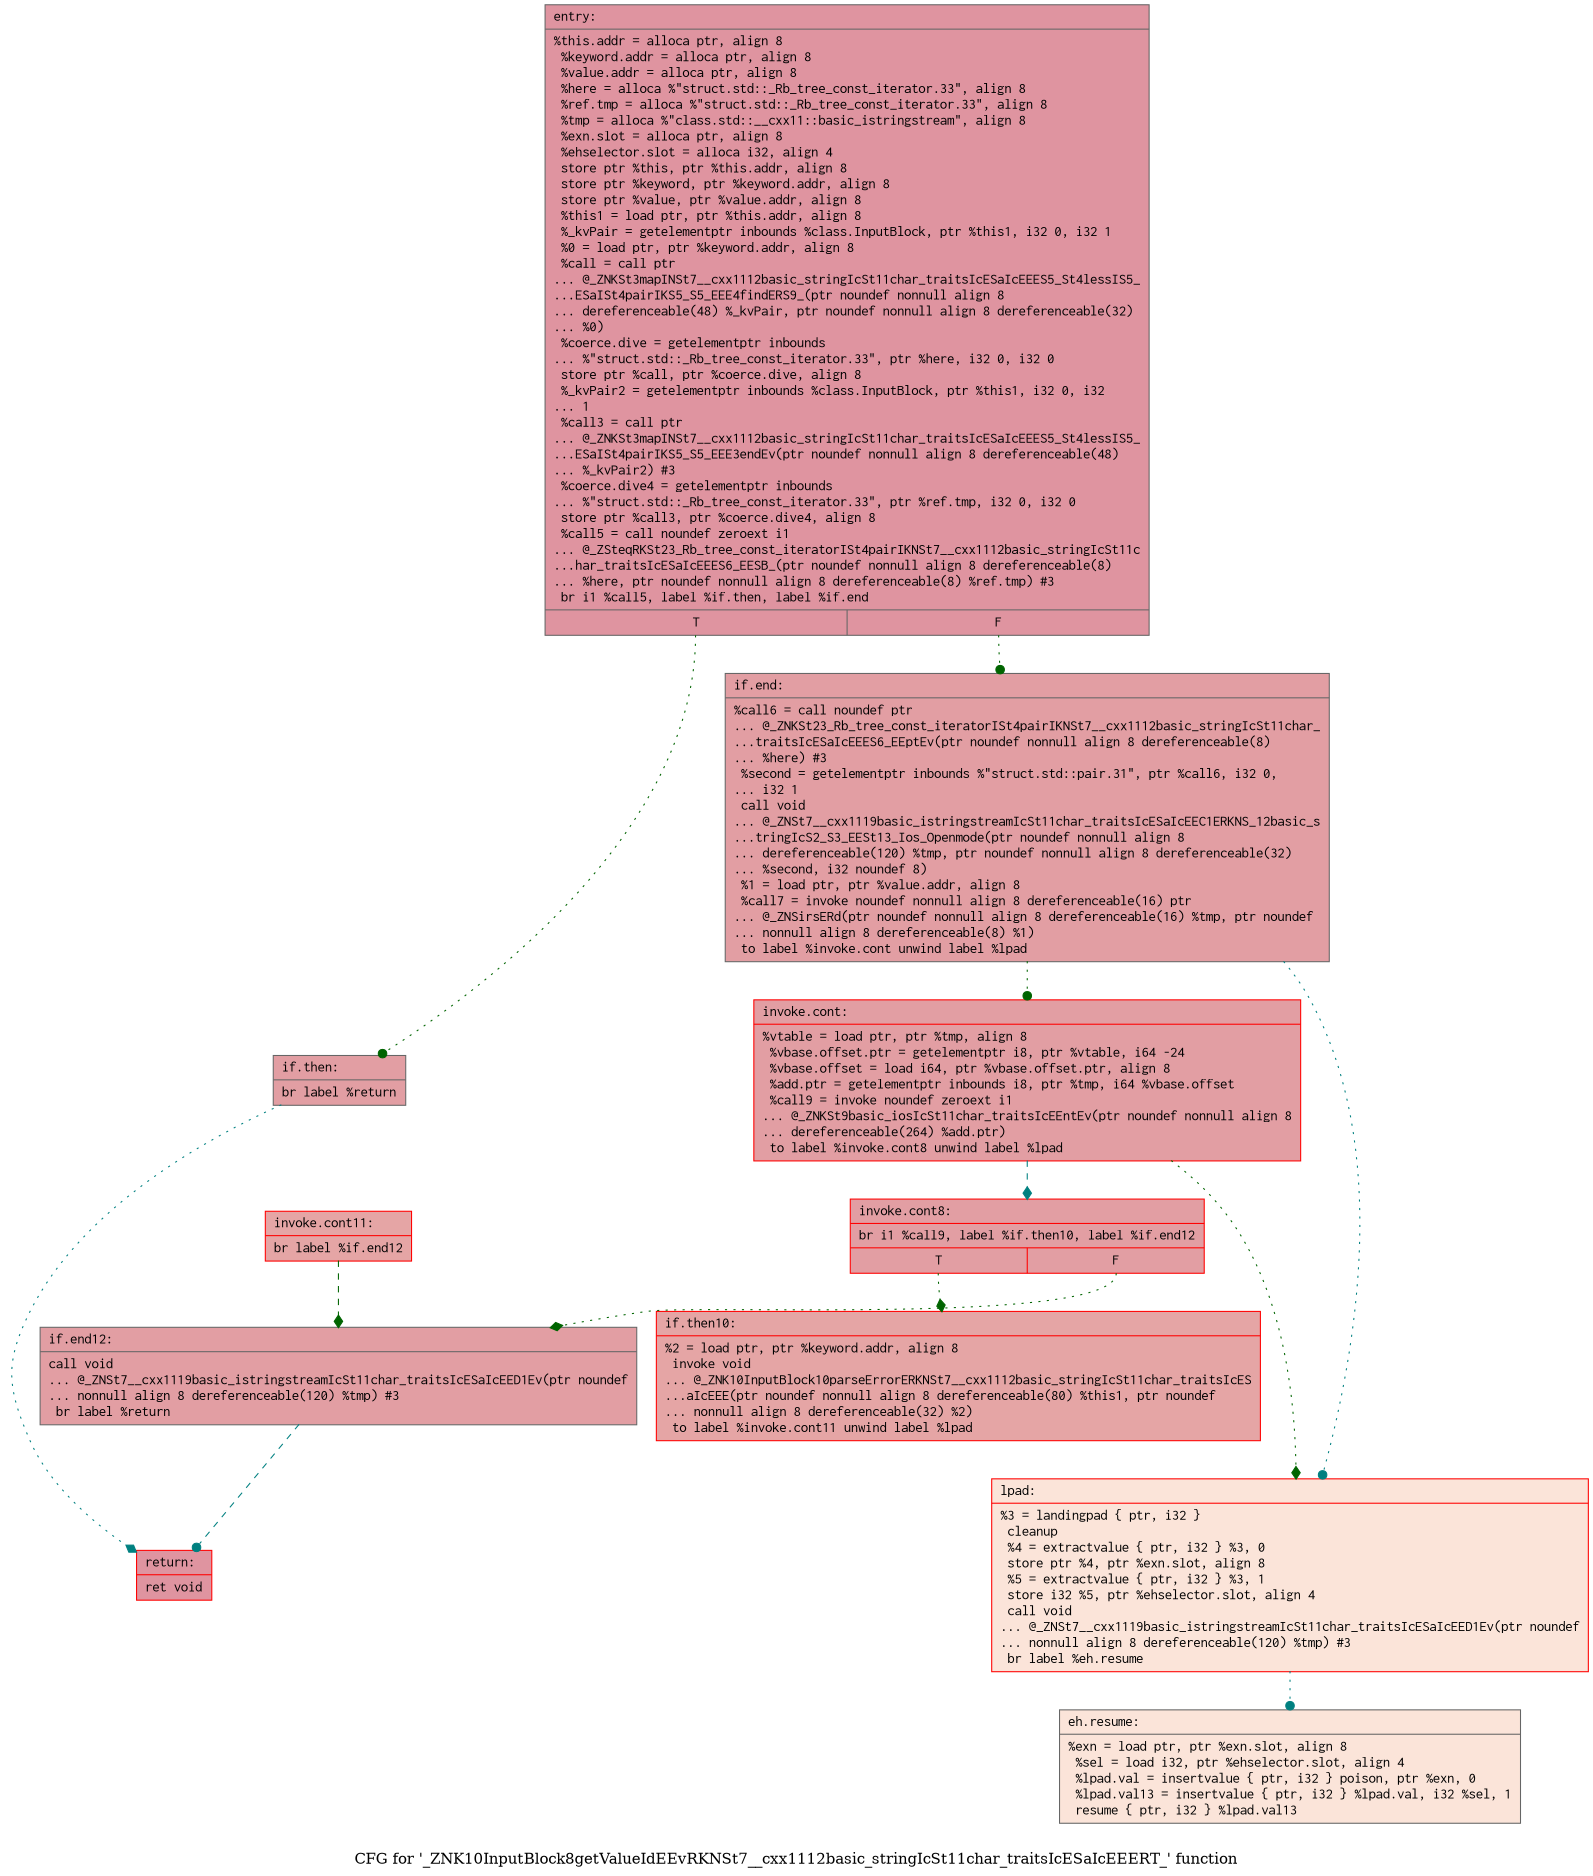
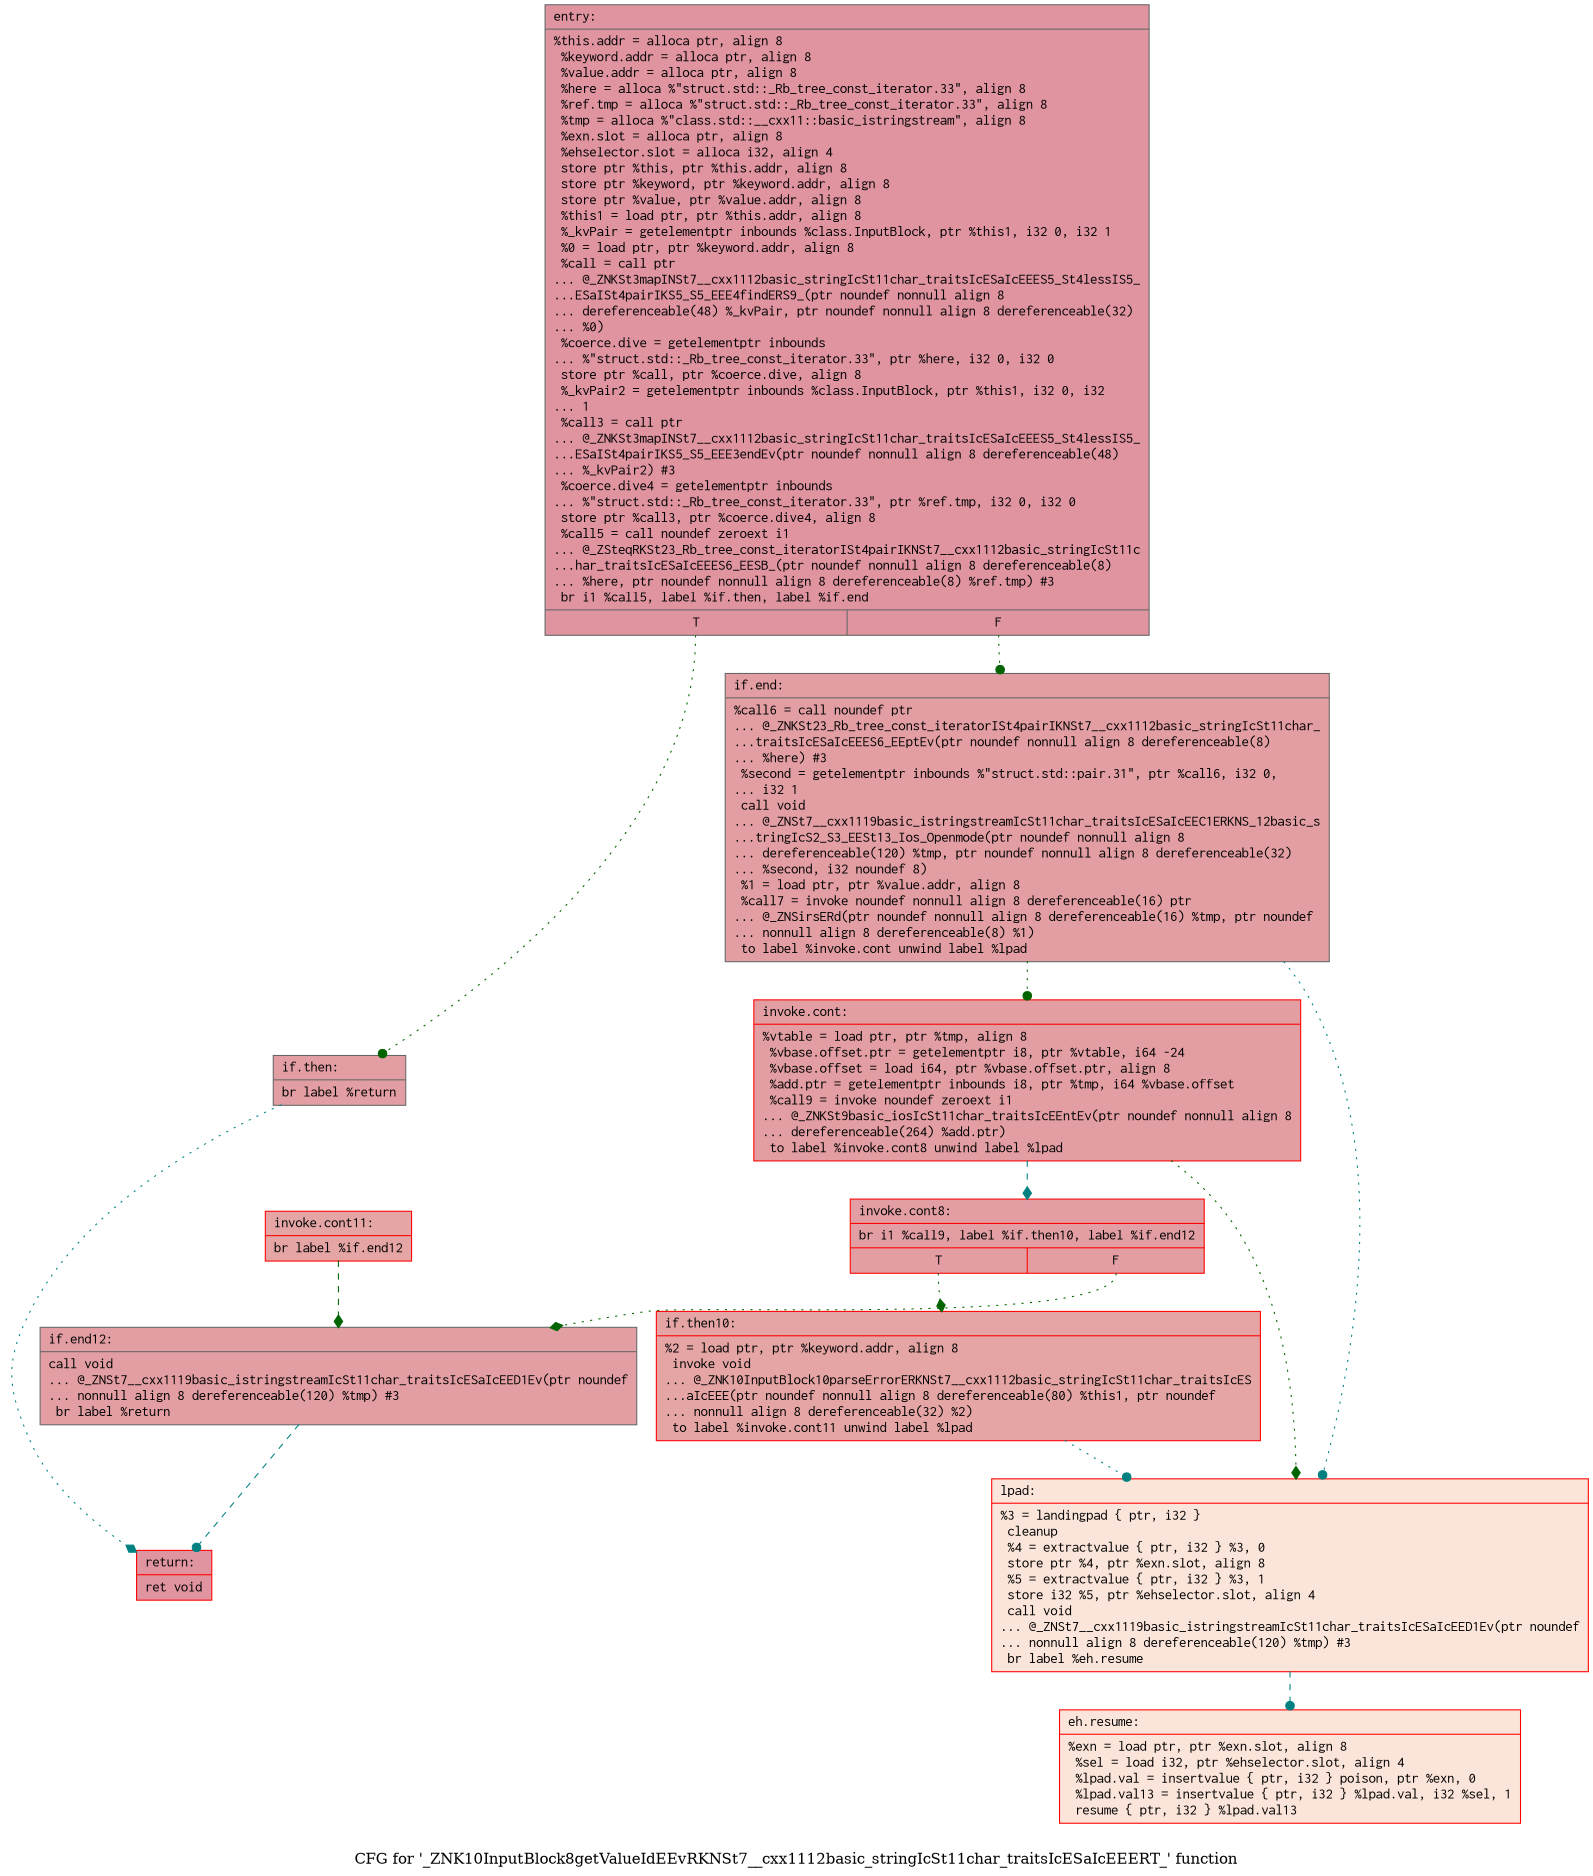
none -> (1094, 1458)
(1290, 1686) -> (1290, 1686)
(1290, 1767) -> (1290, 1767)
